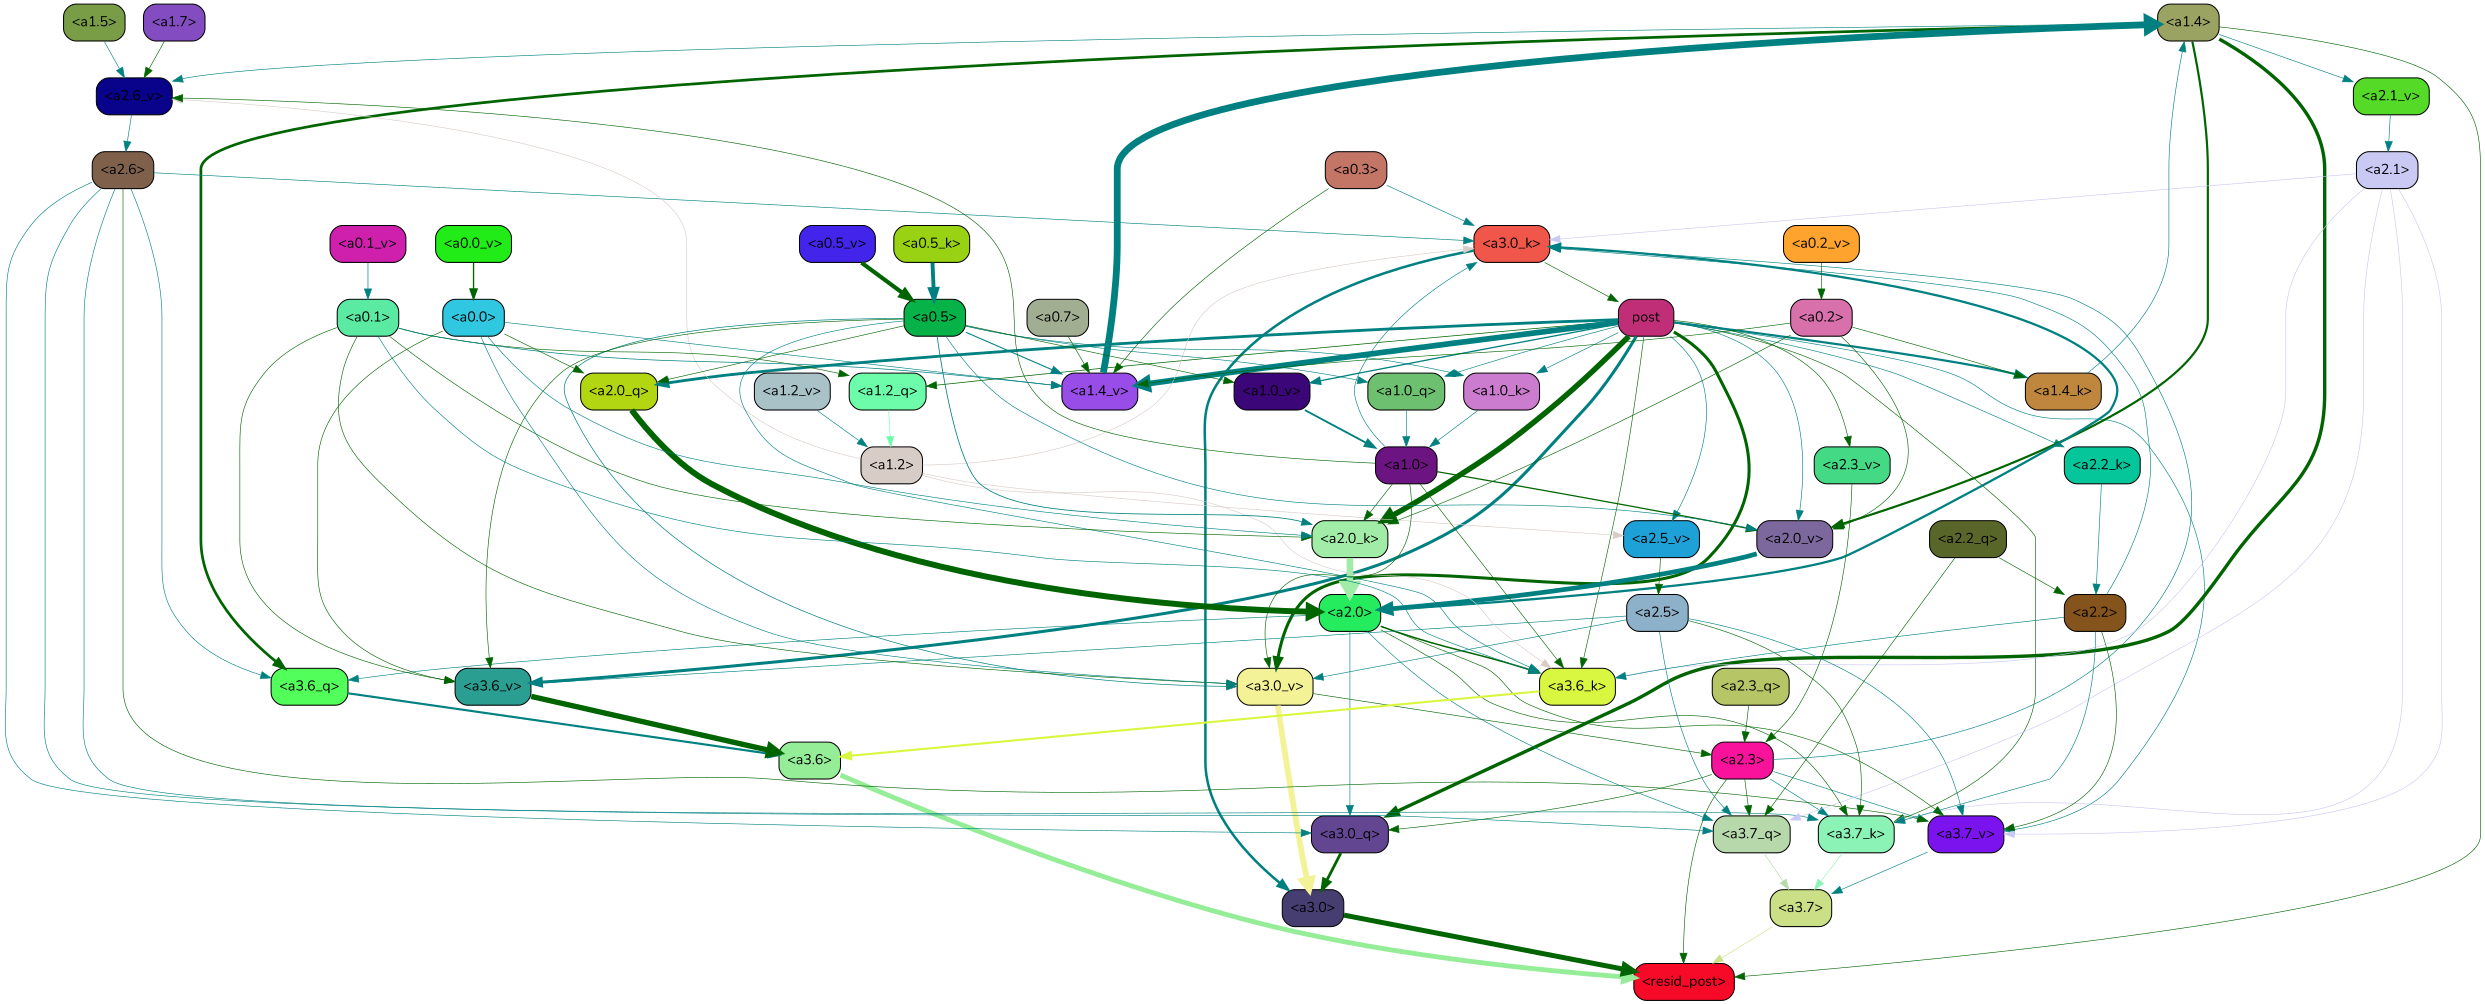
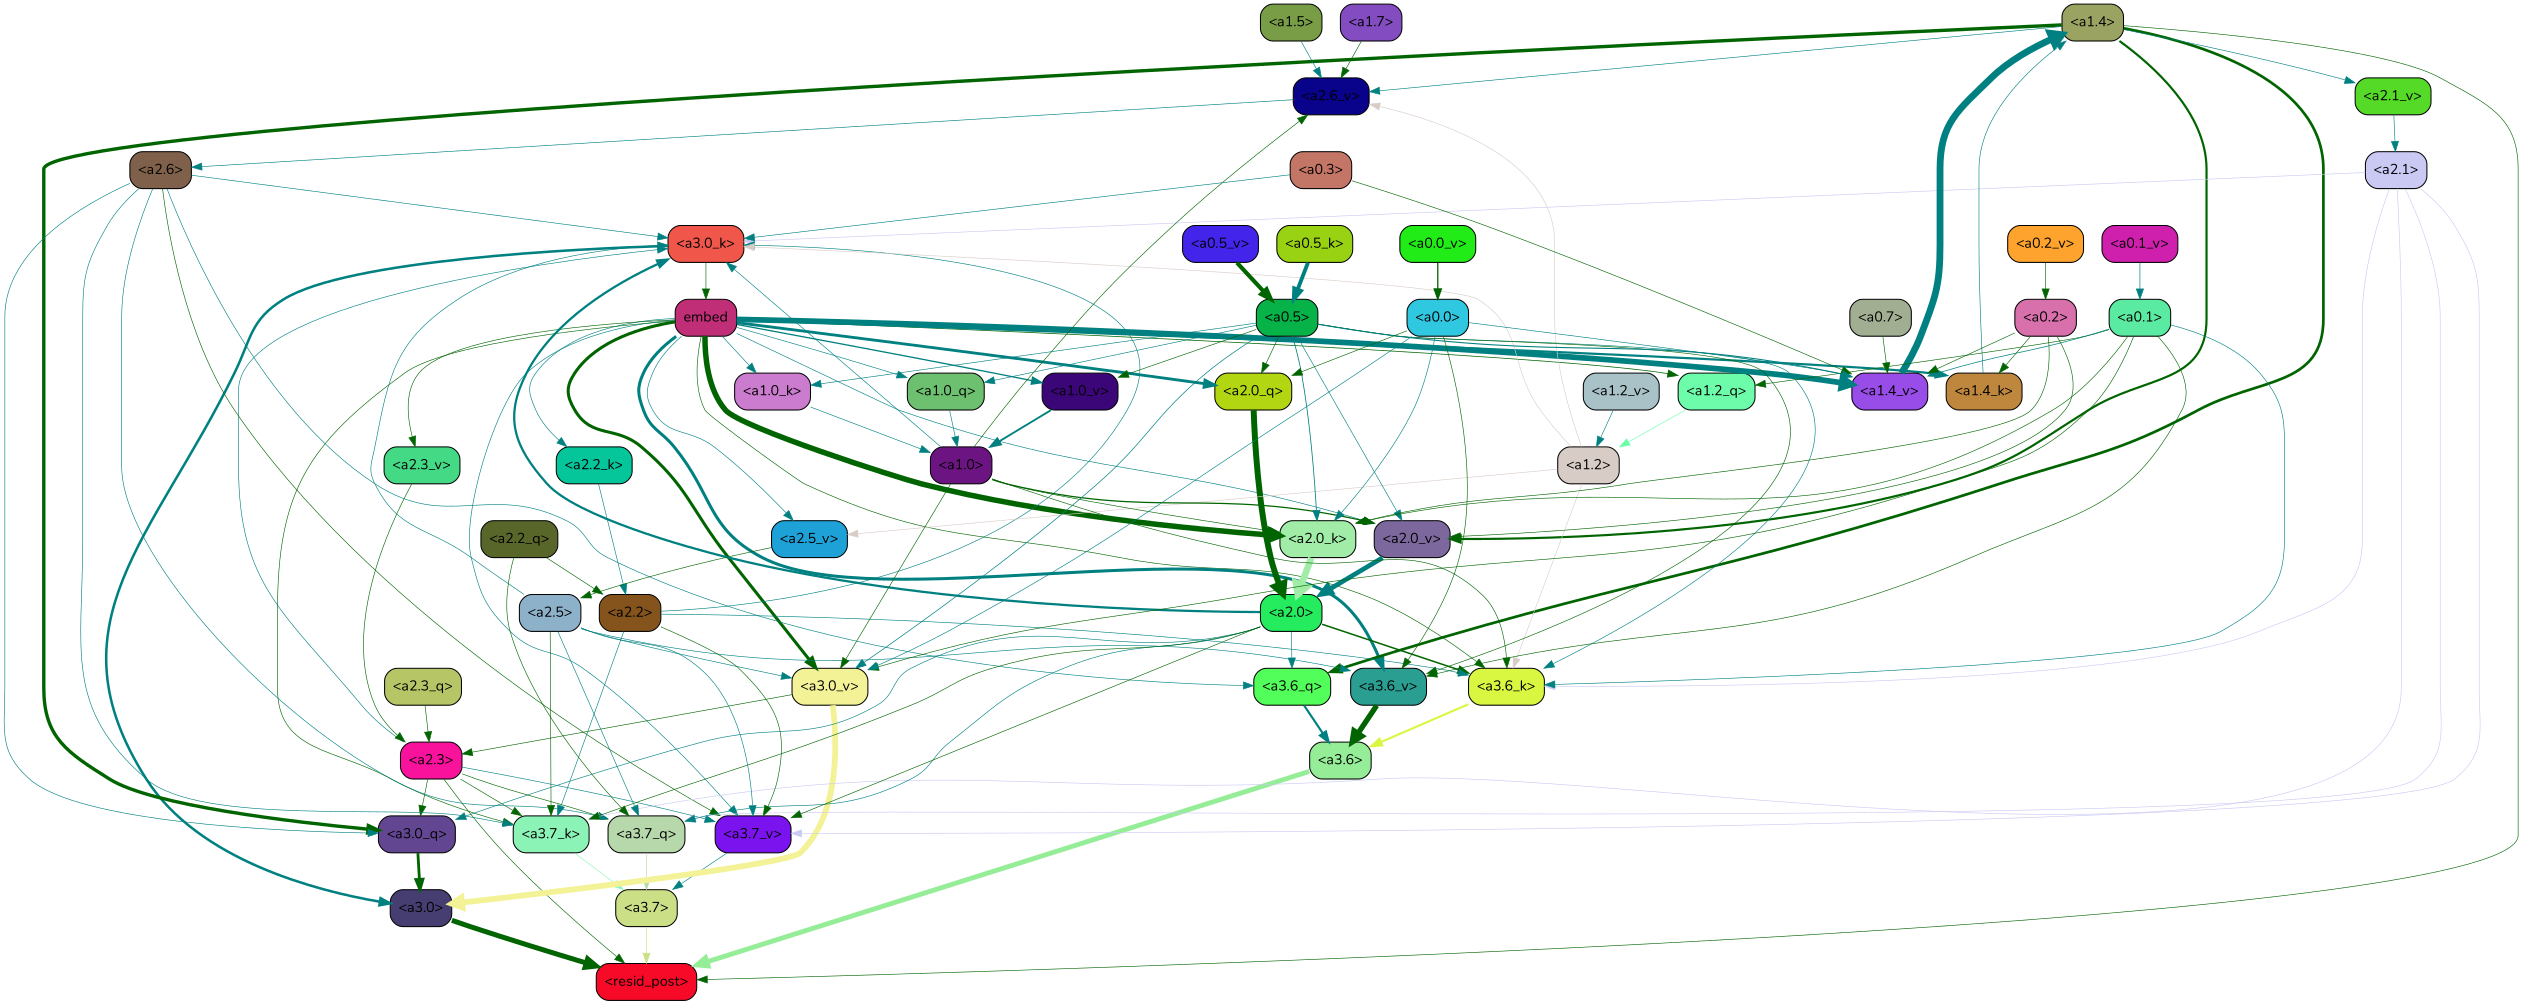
(1646, 318) -> (706, 318)
none -> (394, 370)
(1795, 795) -> (487, 795)
